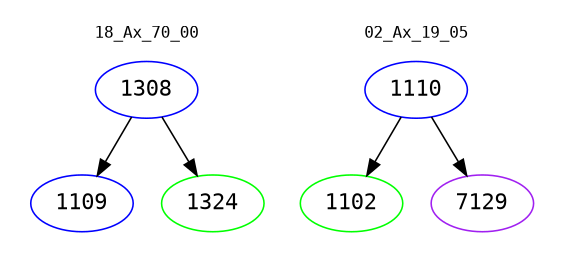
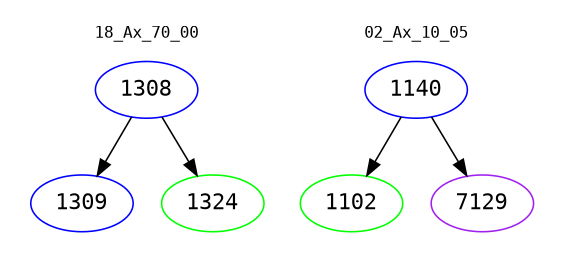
(417, 34) -> (417, 34)
(416, 90) -> (416, 90)
(82, 203) -> (82, 203)
